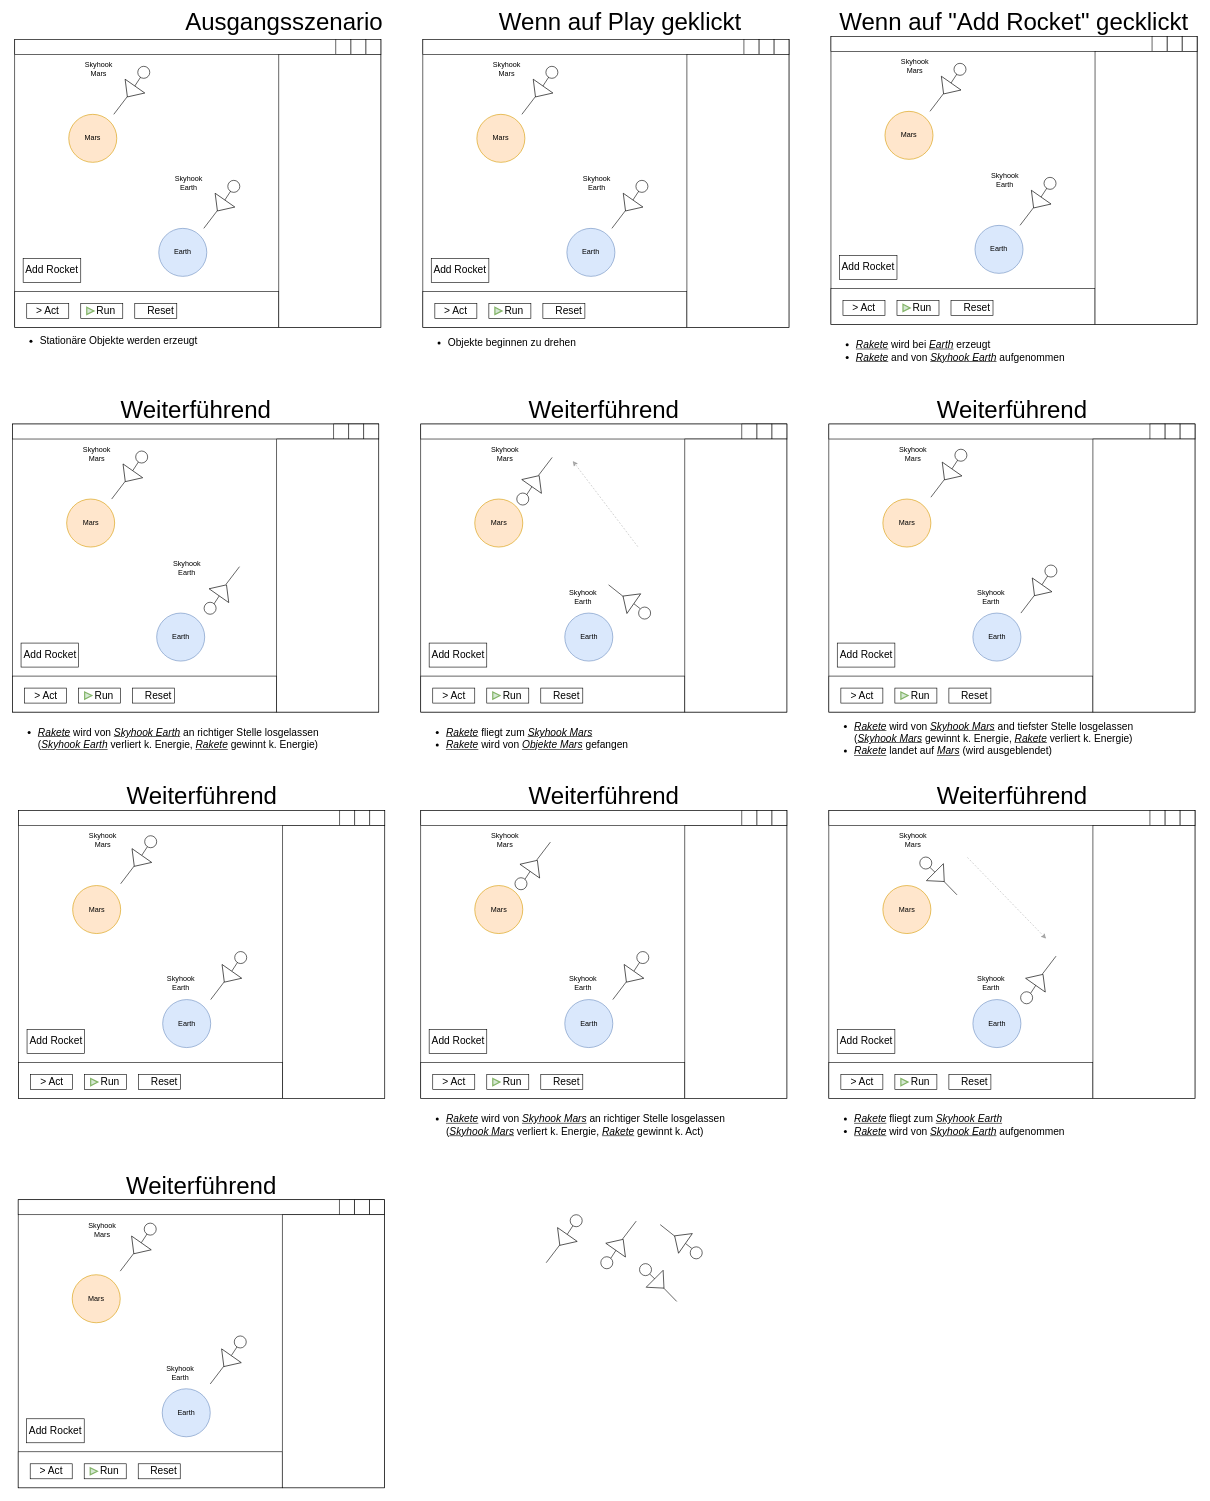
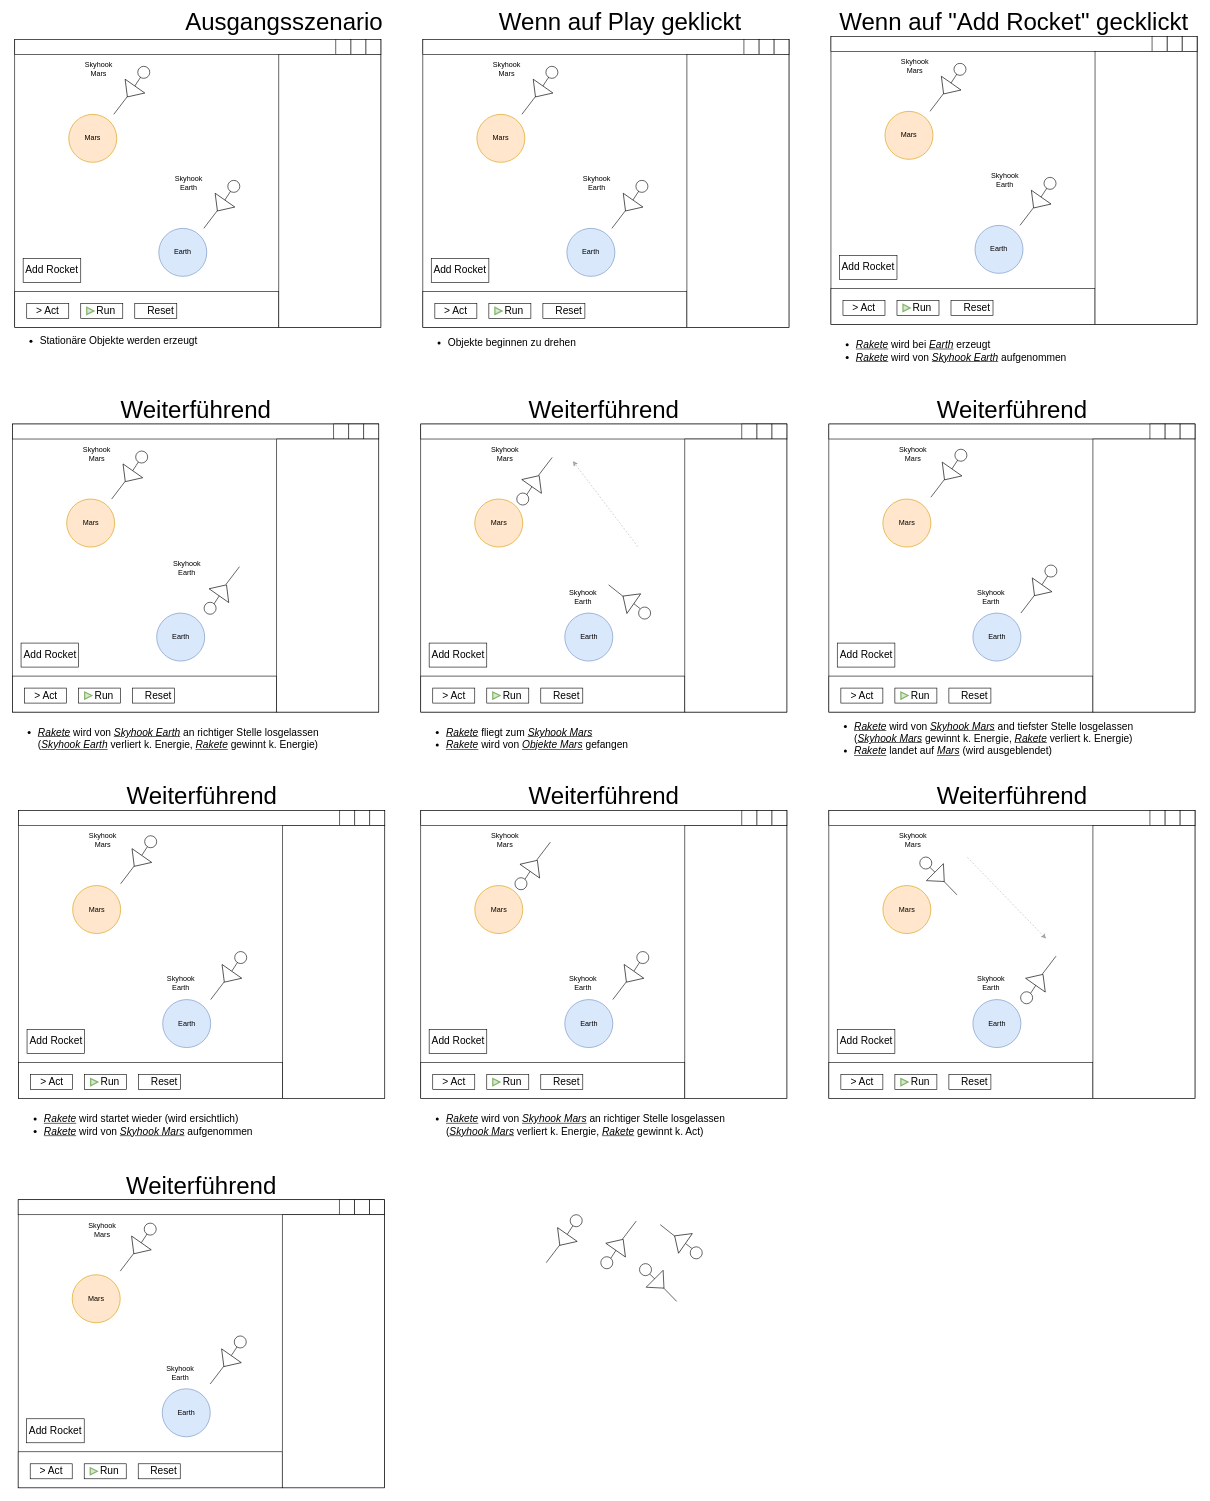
(940, 351) -> (941, 351)
none -> (200, 1125)
(1010, 1125) -> none
